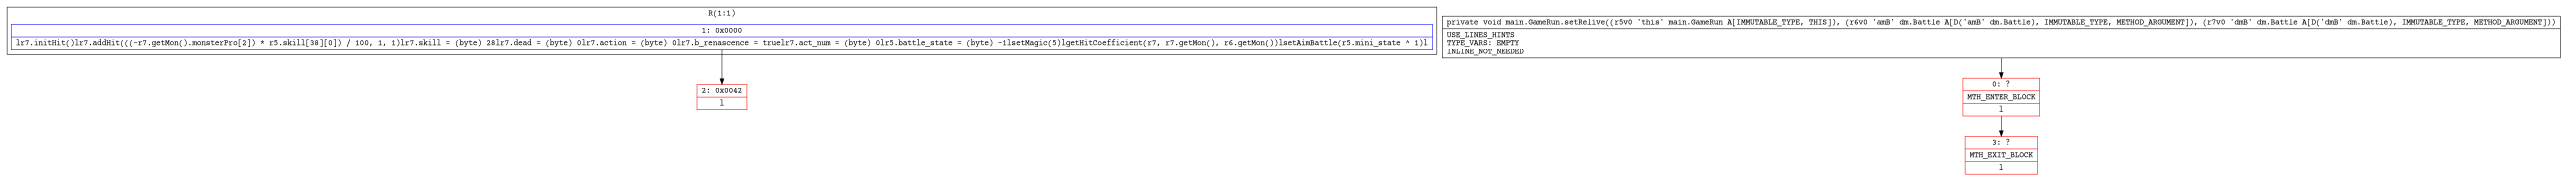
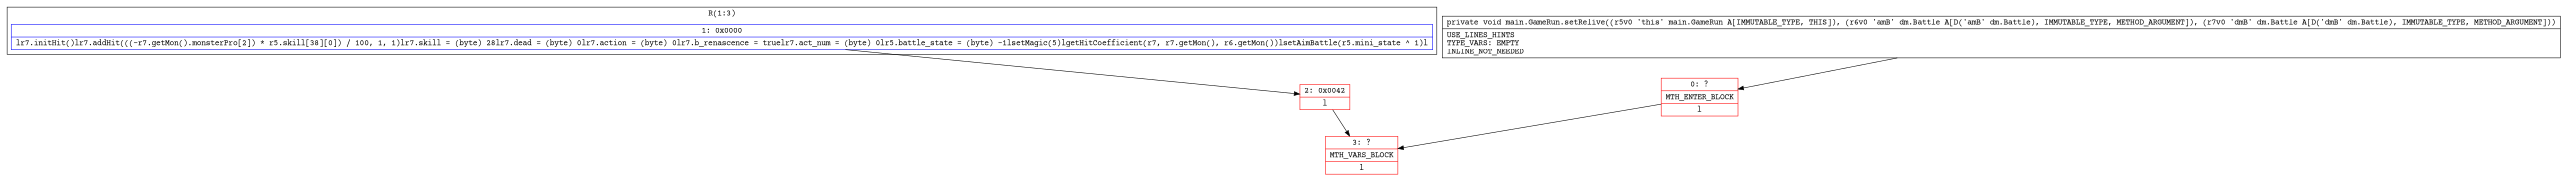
(722, 13) -> (722, 13)
none -> (1340, 121)
(2001, 155) -> (1362, 155)
